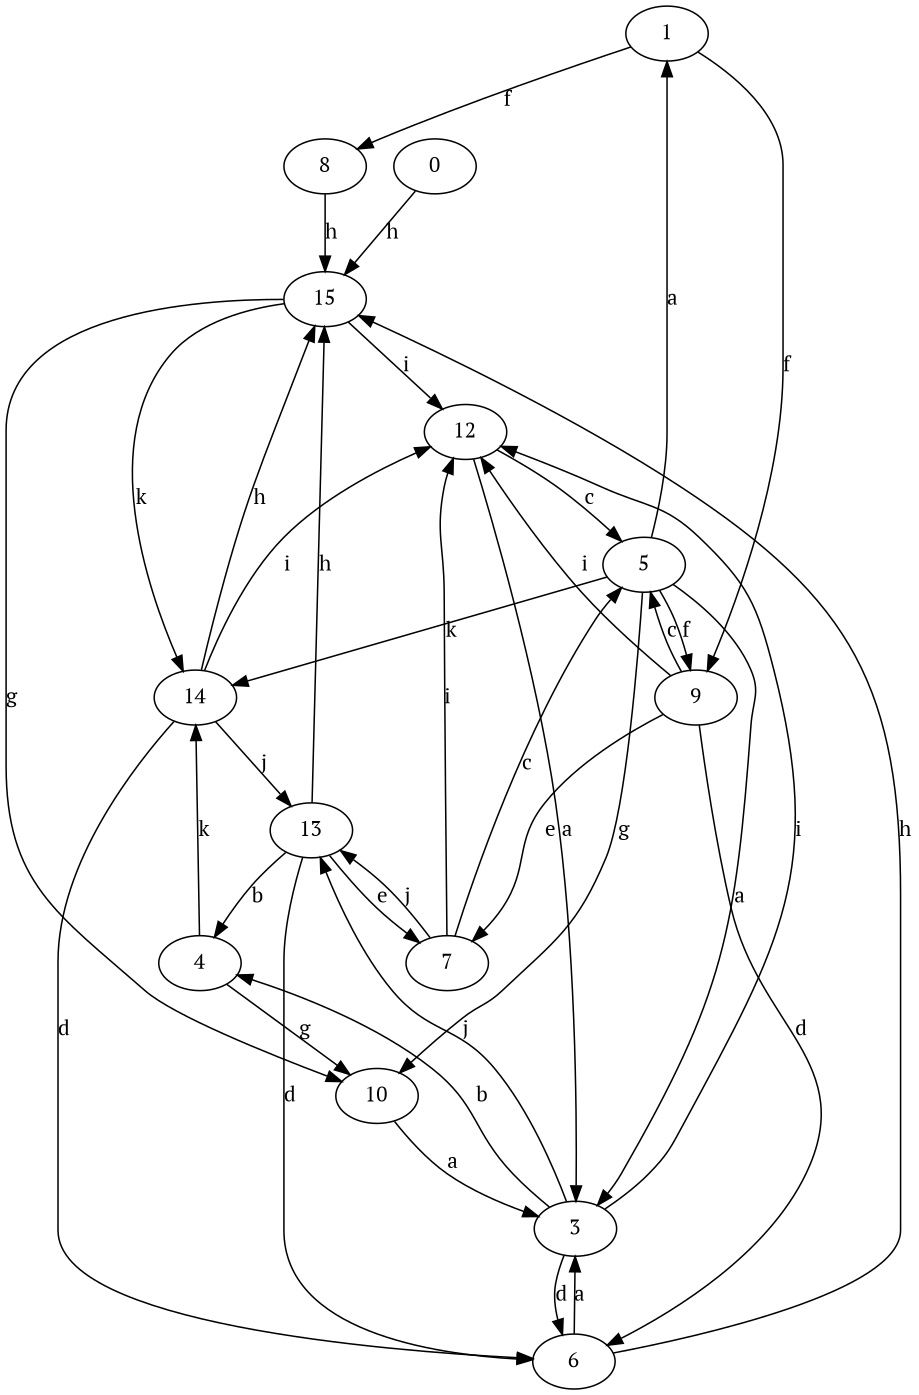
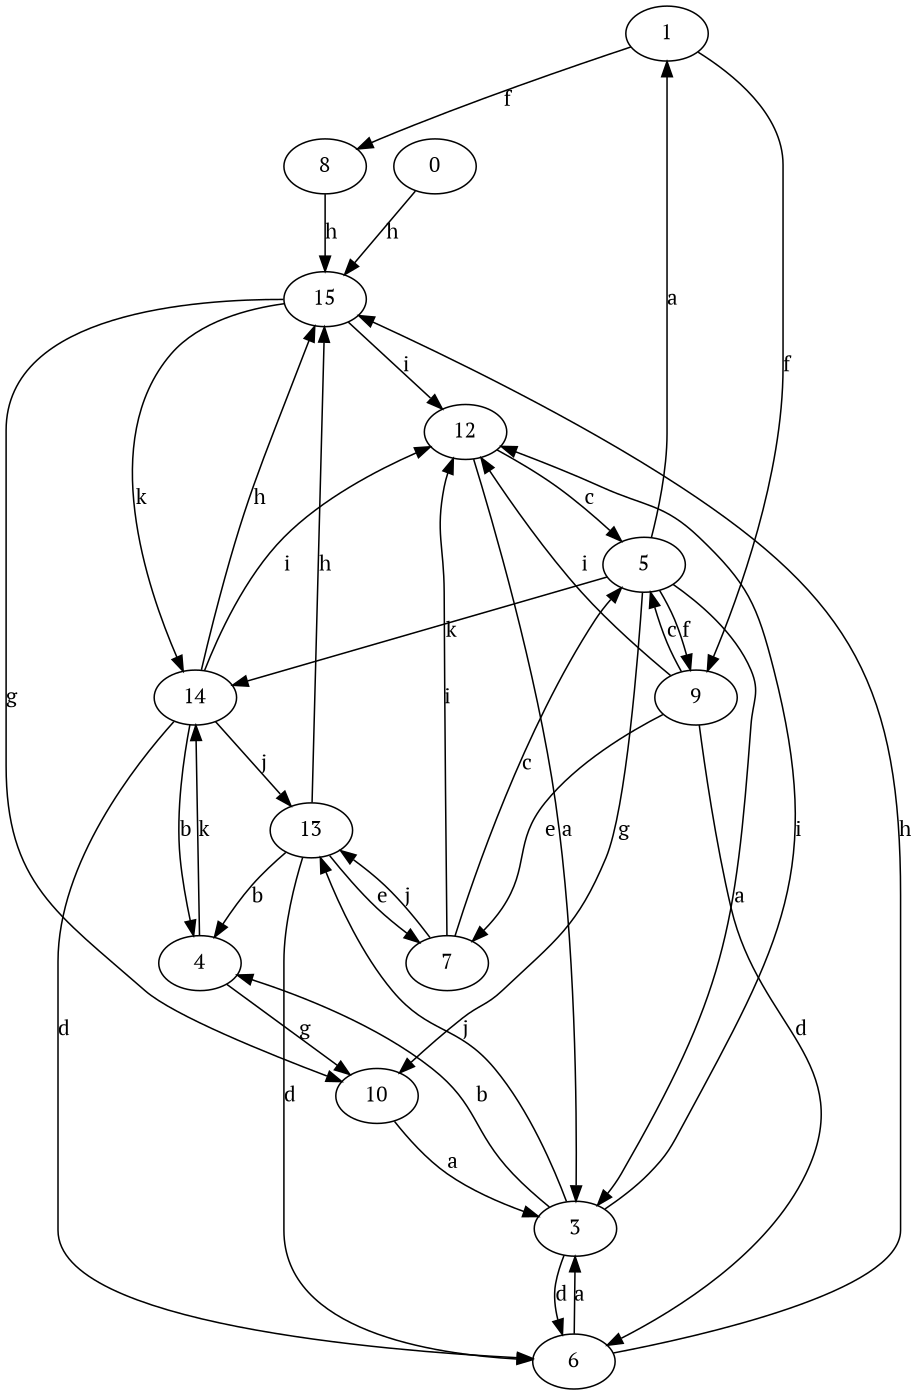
none -> (179, 823)
